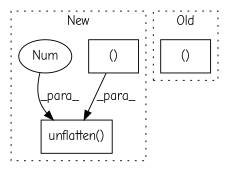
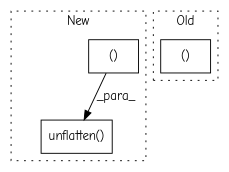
(45, 56) -> none
